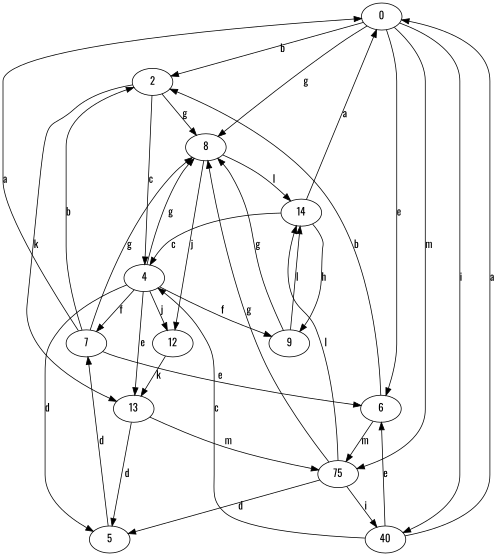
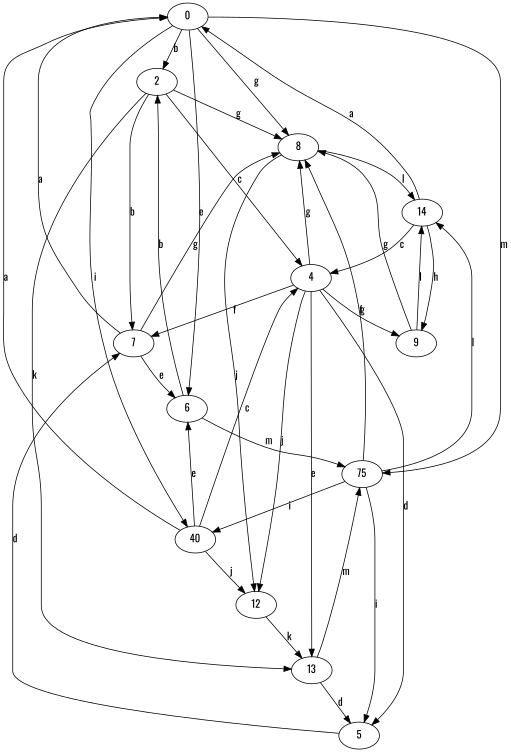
(66, 195) -> (130, 206)
(241, 507) -> (376, 605)
none -> (222, 570)
